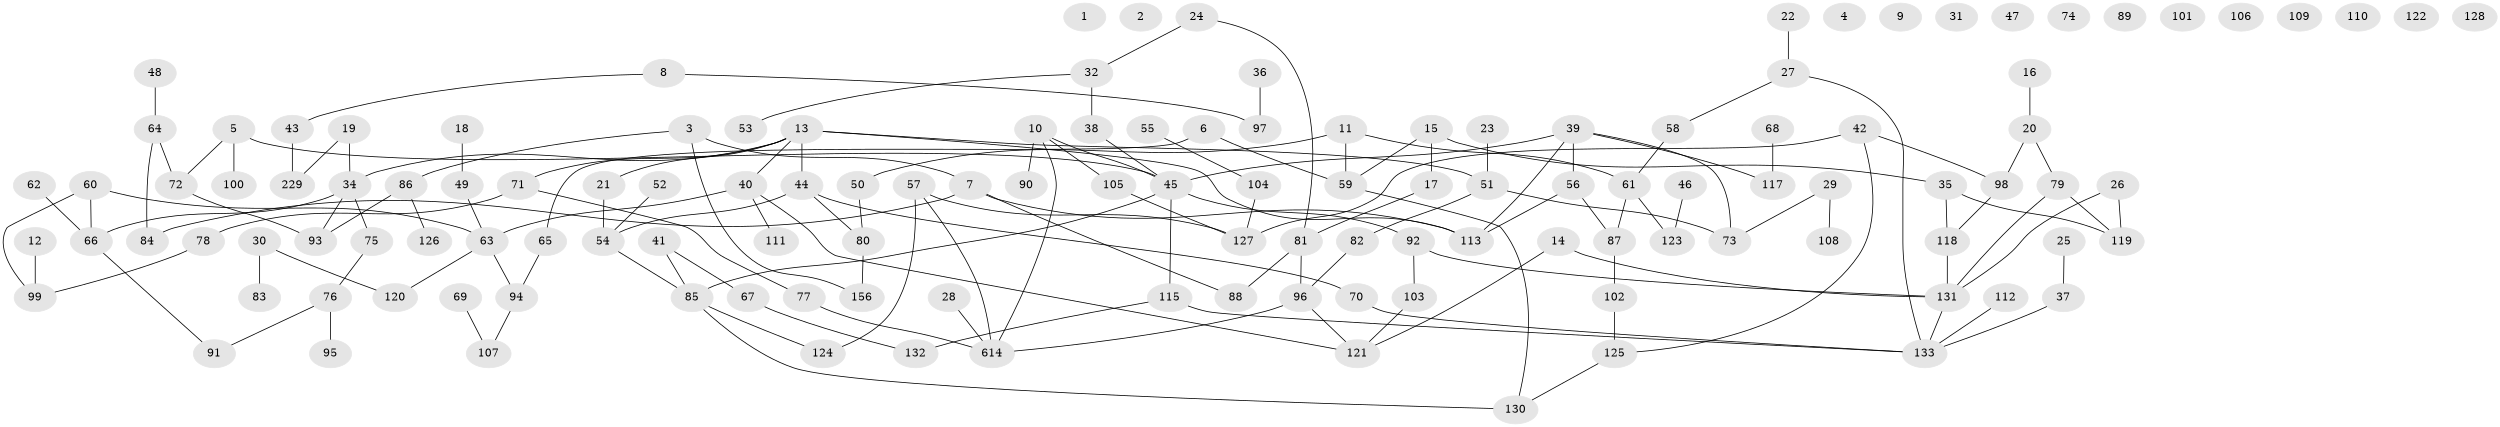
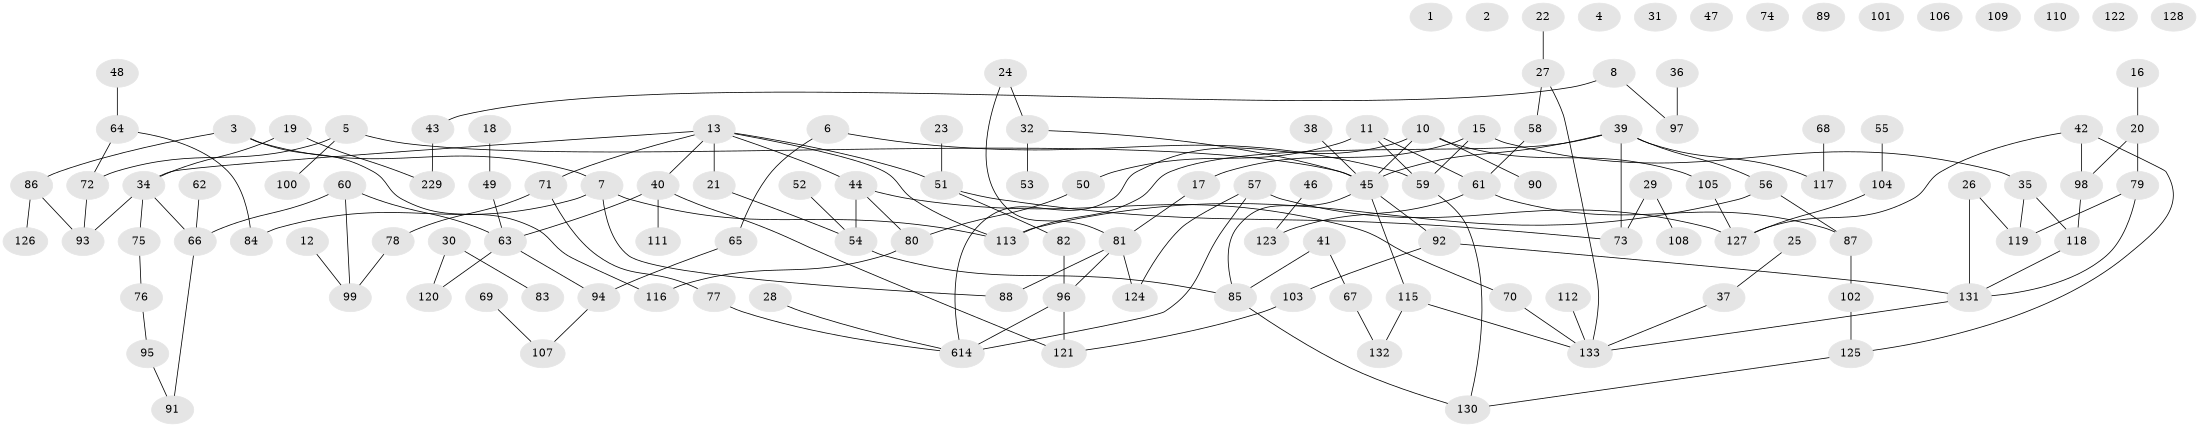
(1901, 17) -> none
(1092, 101) -> (1179, 141)
(1558, 242) -> none
(862, 298) -> (657, 298)
(273, 326) -> (160, 382)
(756, 327) -> (1128, 270)
